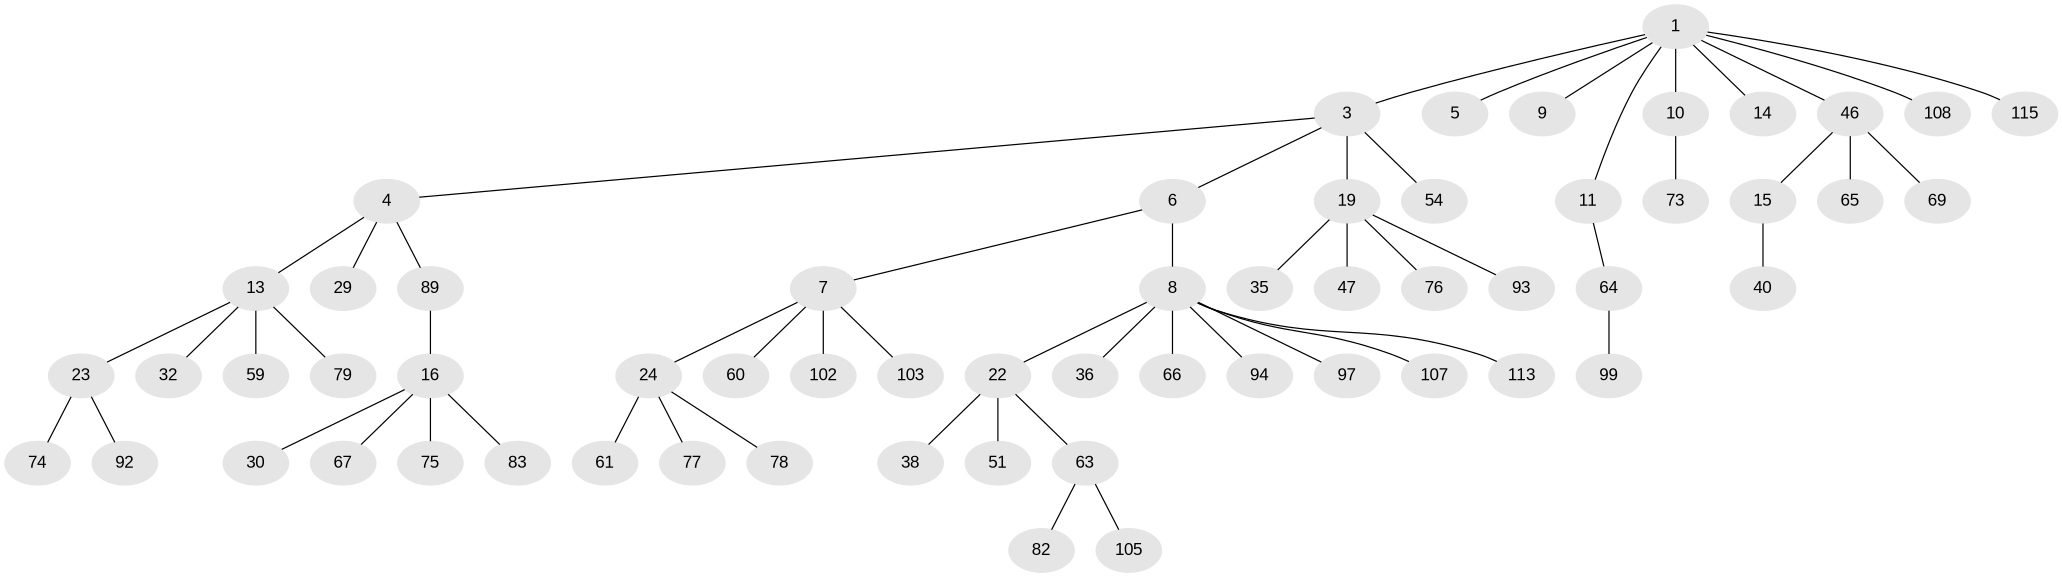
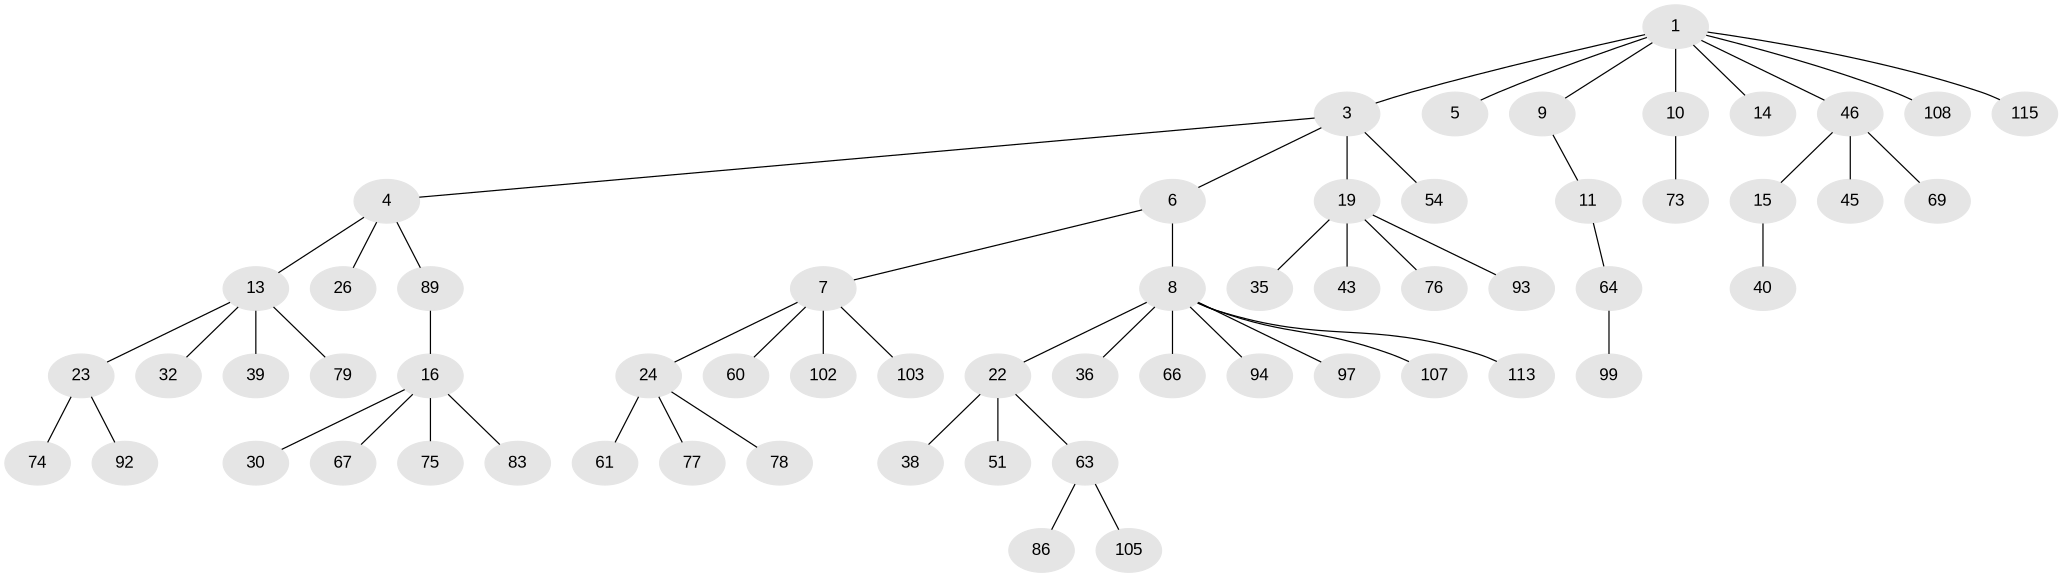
(1623, 111) -> (1565, 158)
(1850, 201) -> (1850, 201)
(343, 289) -> (343, 289)
(1347, 289) -> (1347, 289)
(256, 376) -> (256, 376)
(1042, 550) -> (1042, 550)
